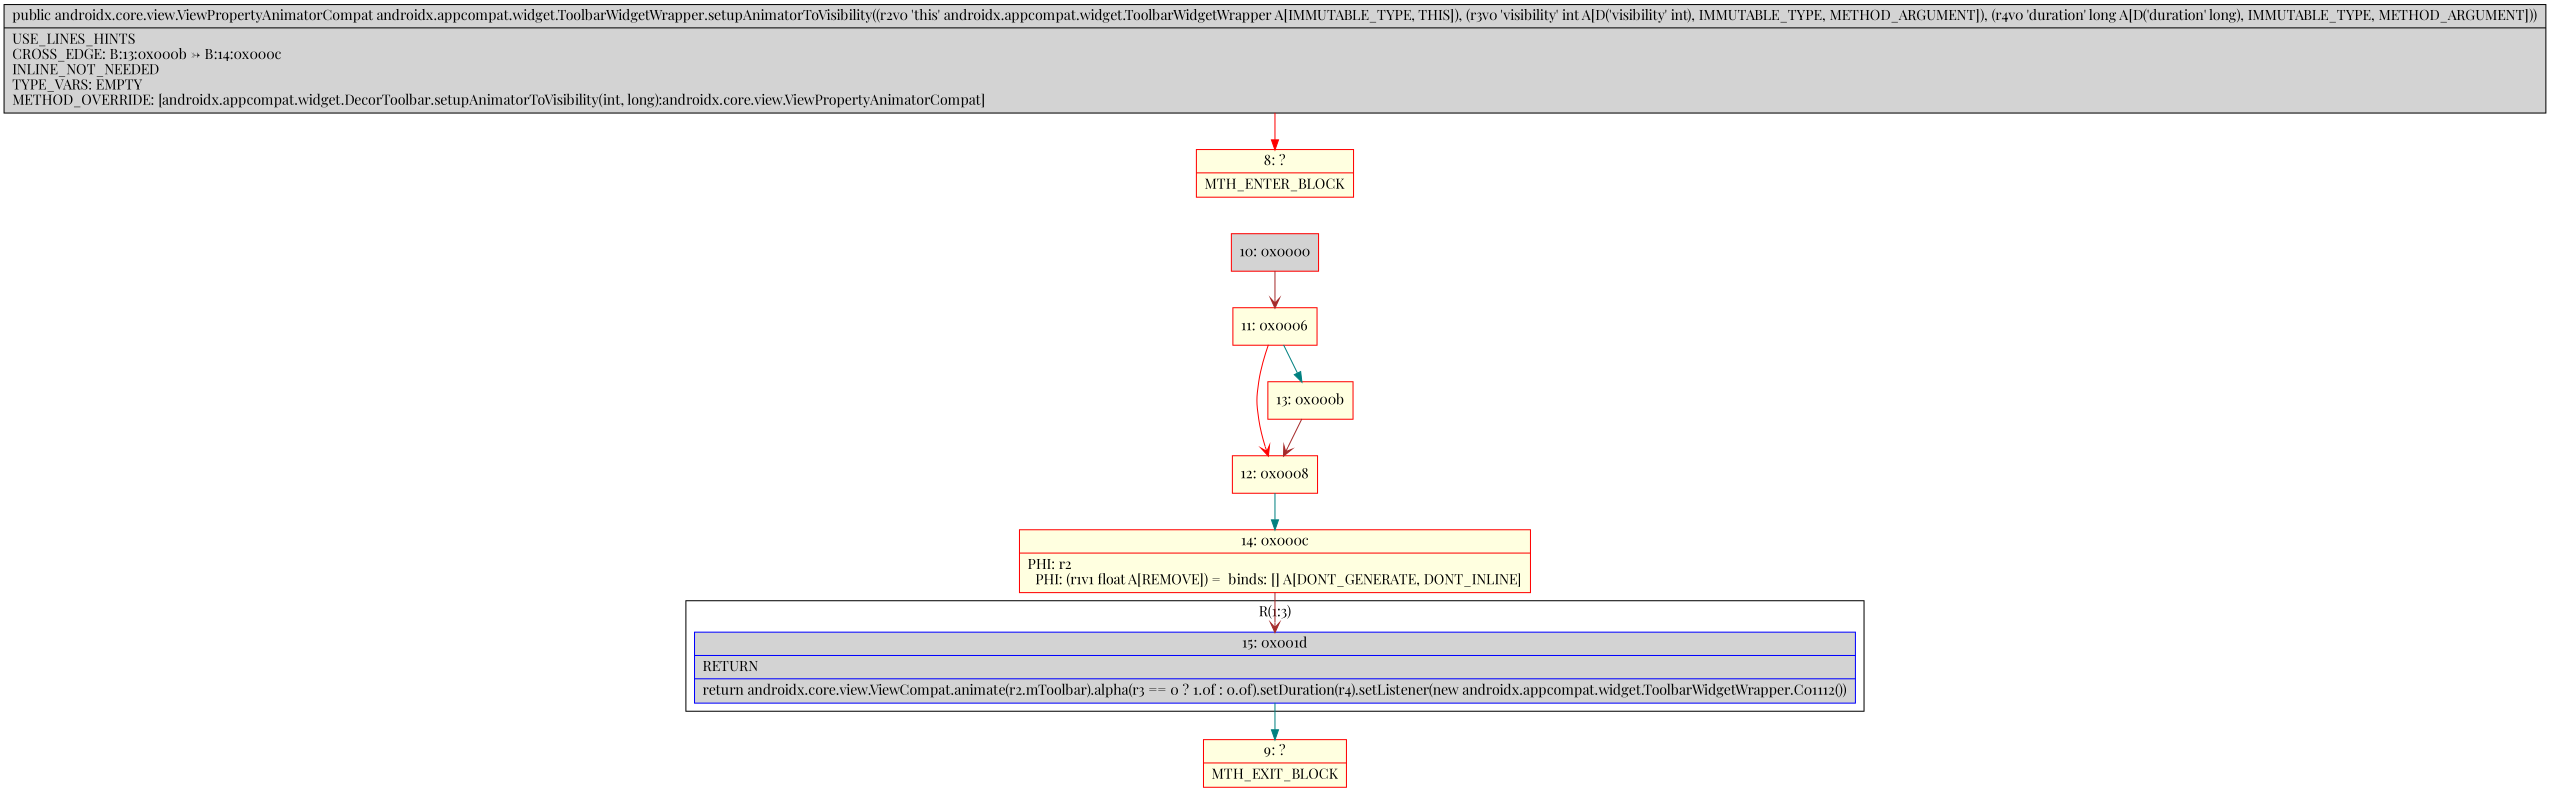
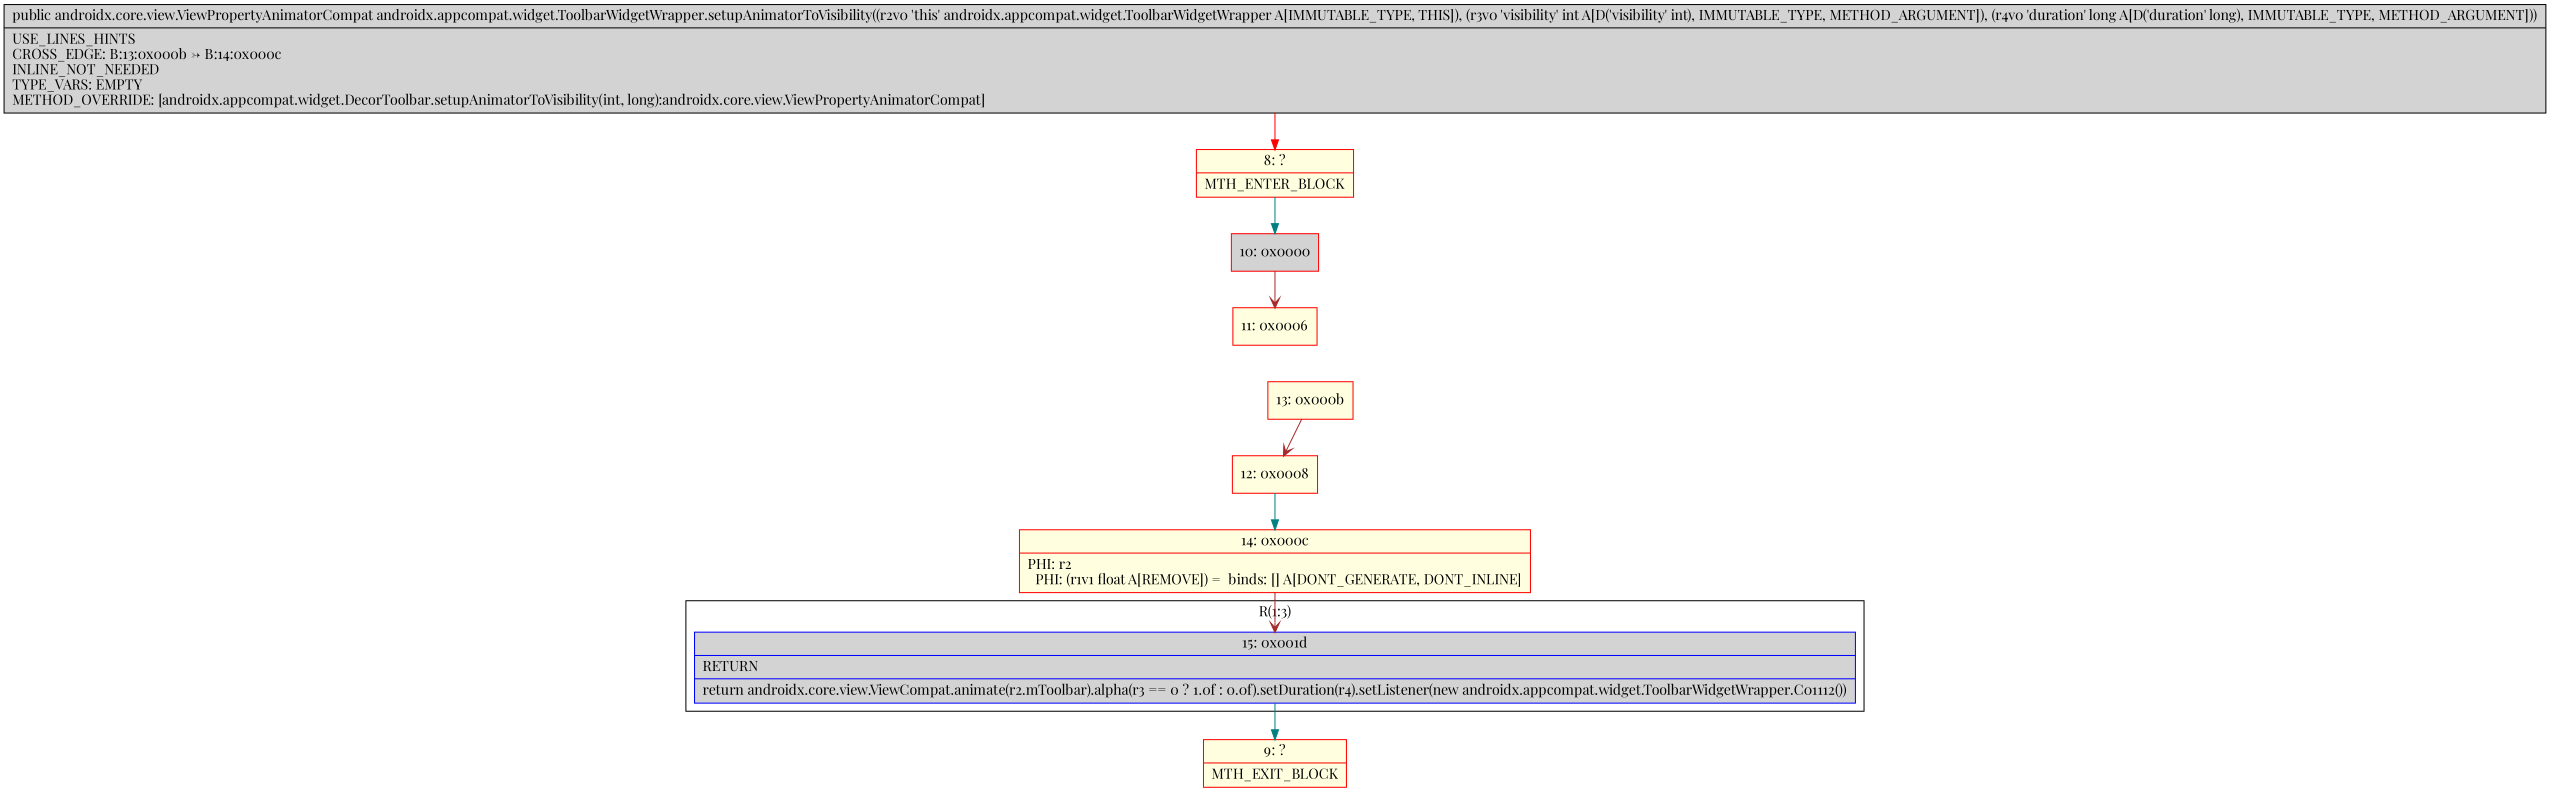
none -> (1275, 210)
(1290, 359) -> none
(1257, 395) -> none
